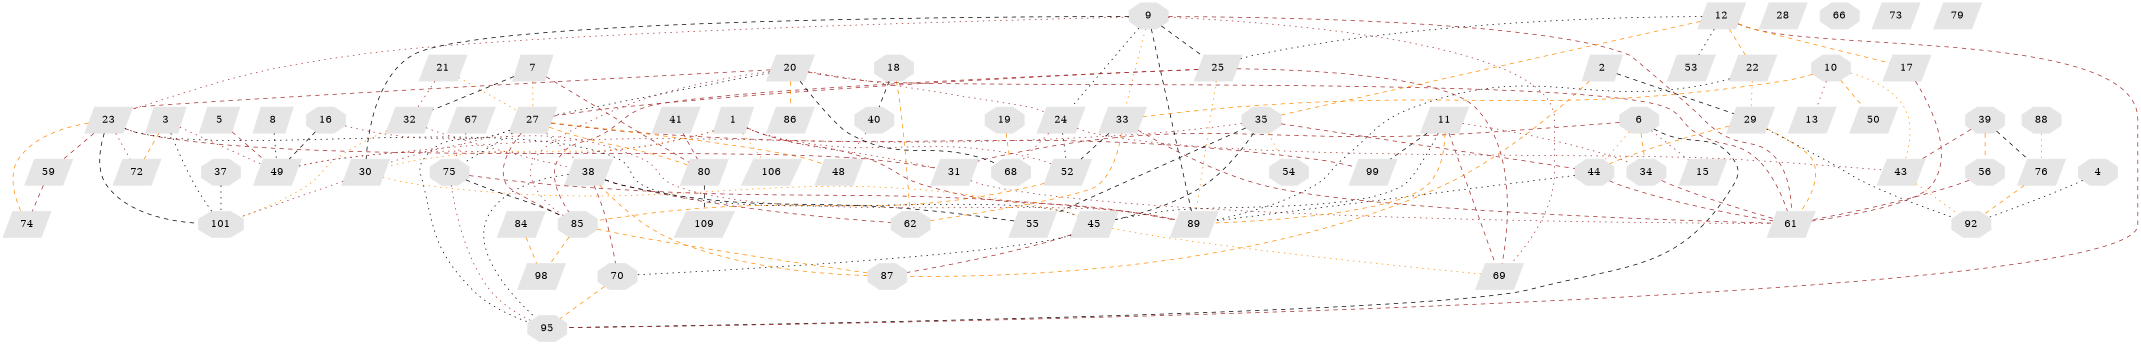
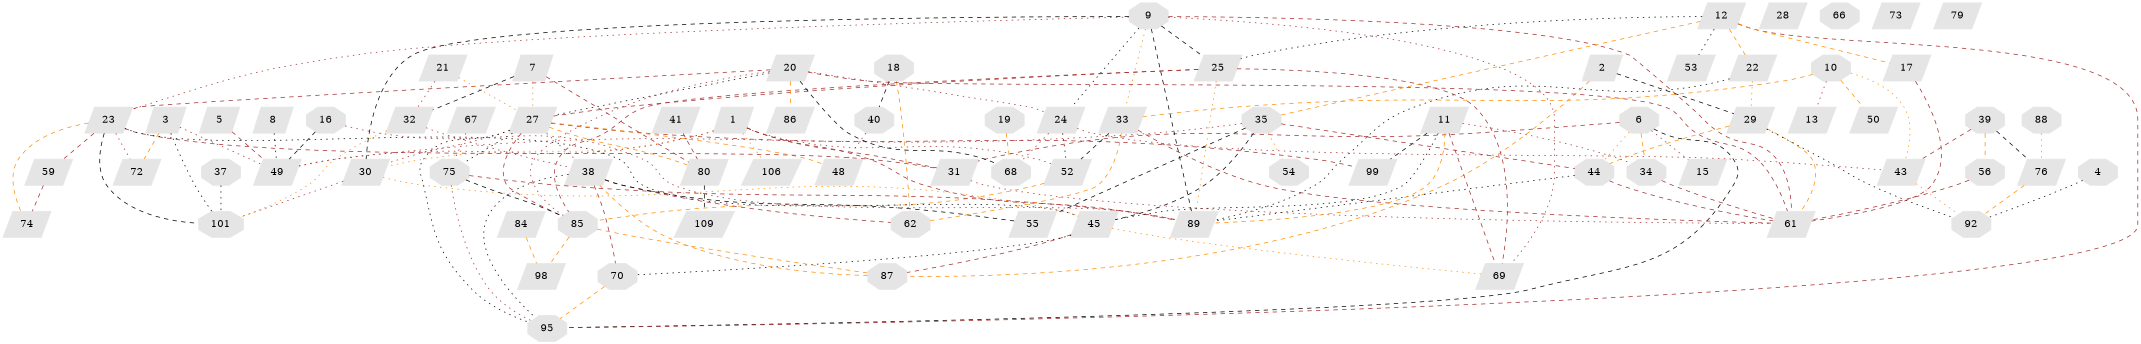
(841, 151) -> (841, 151)
